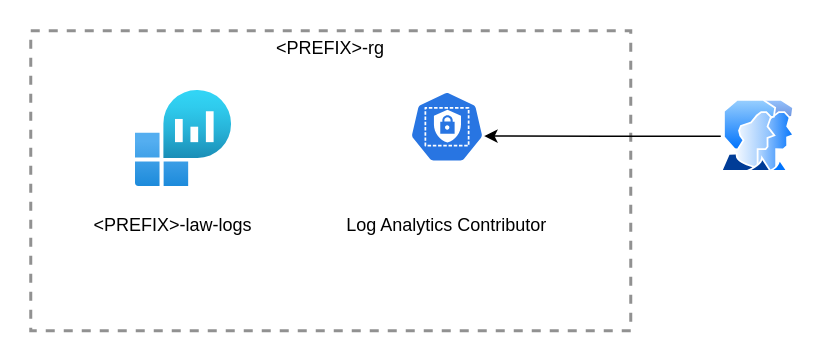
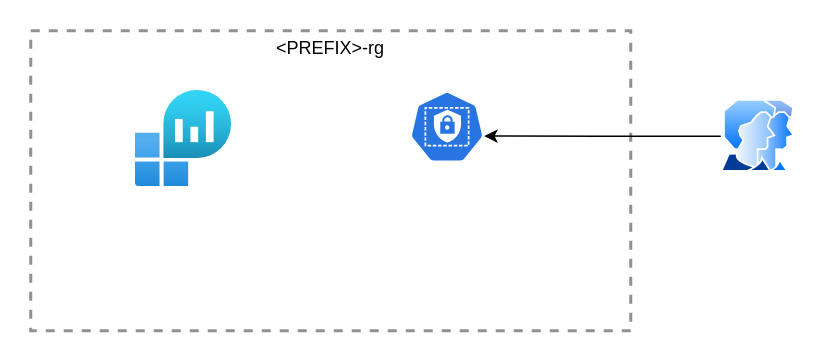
(173, 226) -> none
(447, 226) -> none
